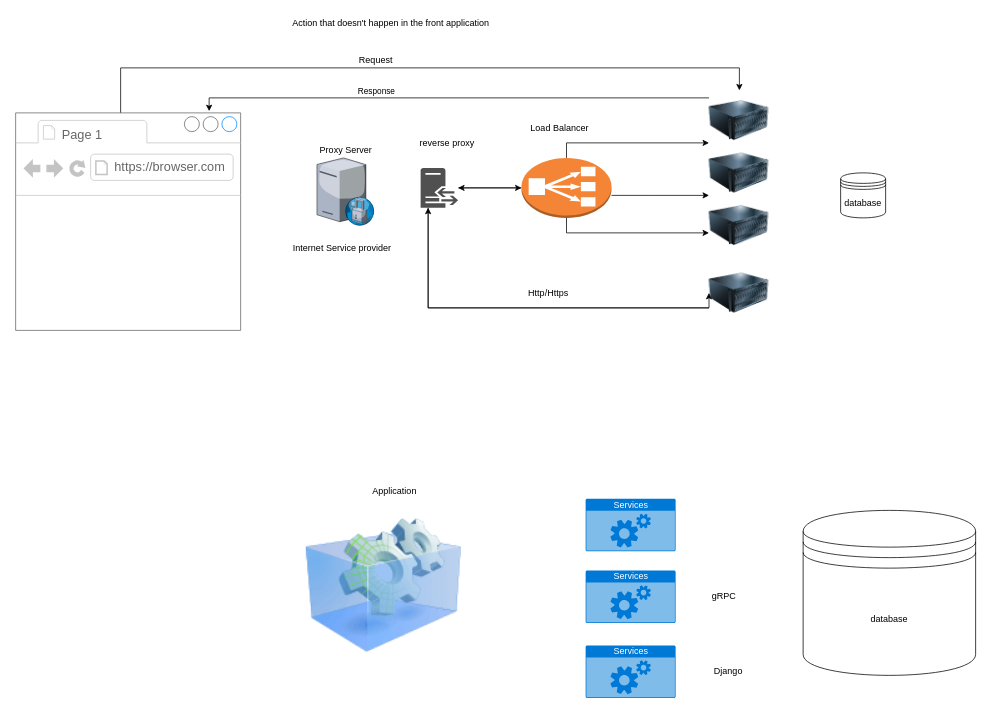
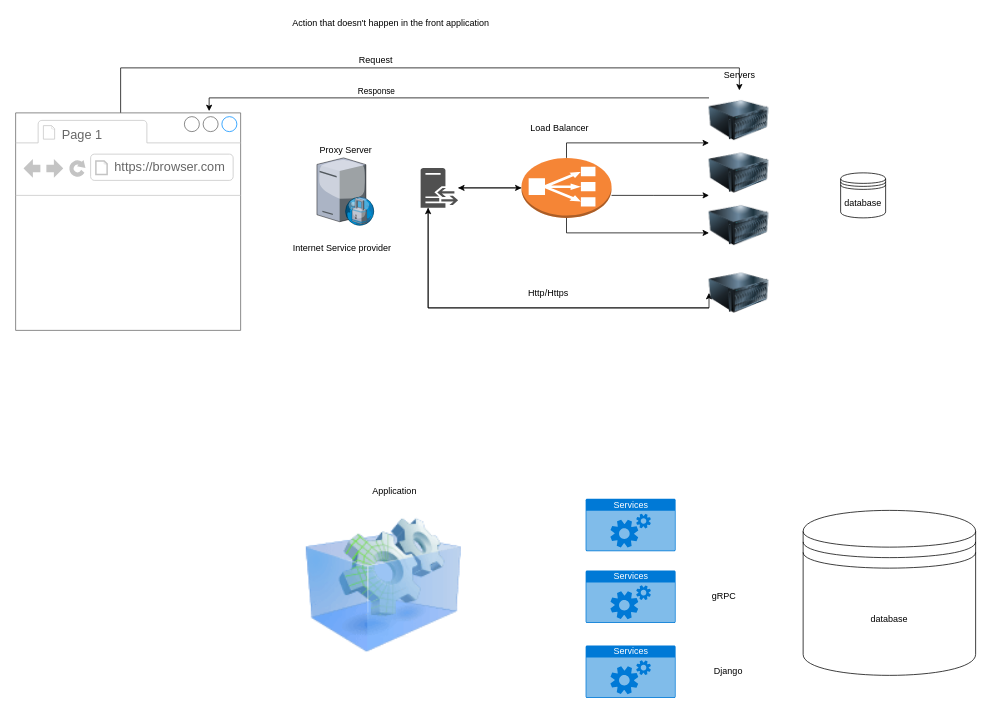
none -> (739, 75)
(447, 143) -> none
